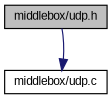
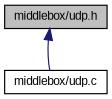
(64, 44) -> (48, 55)
